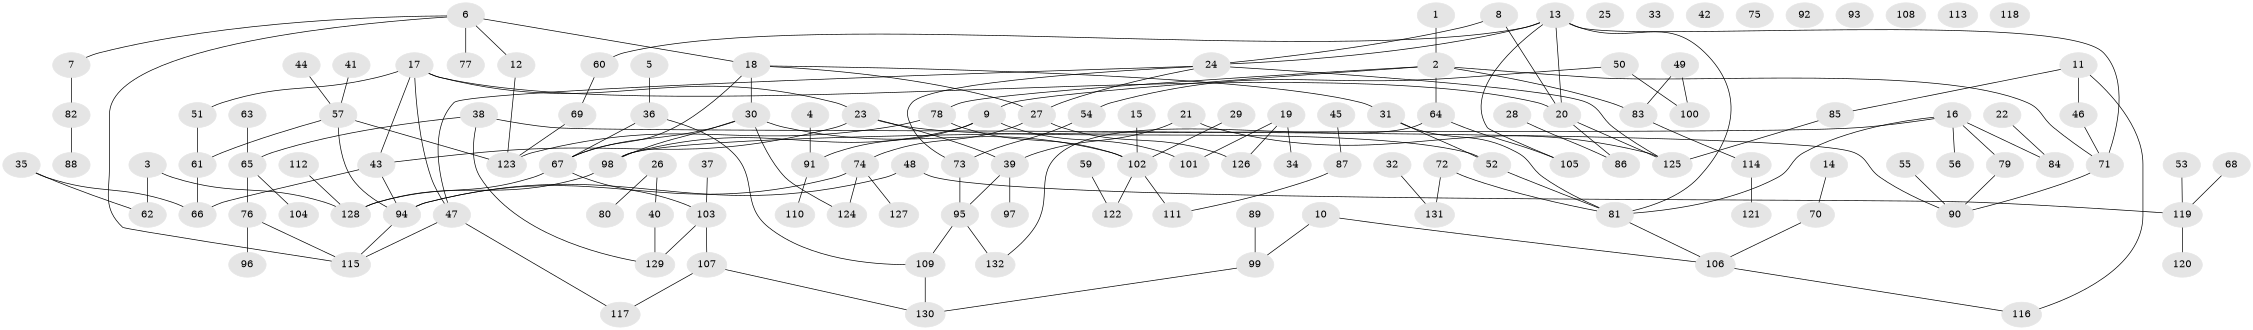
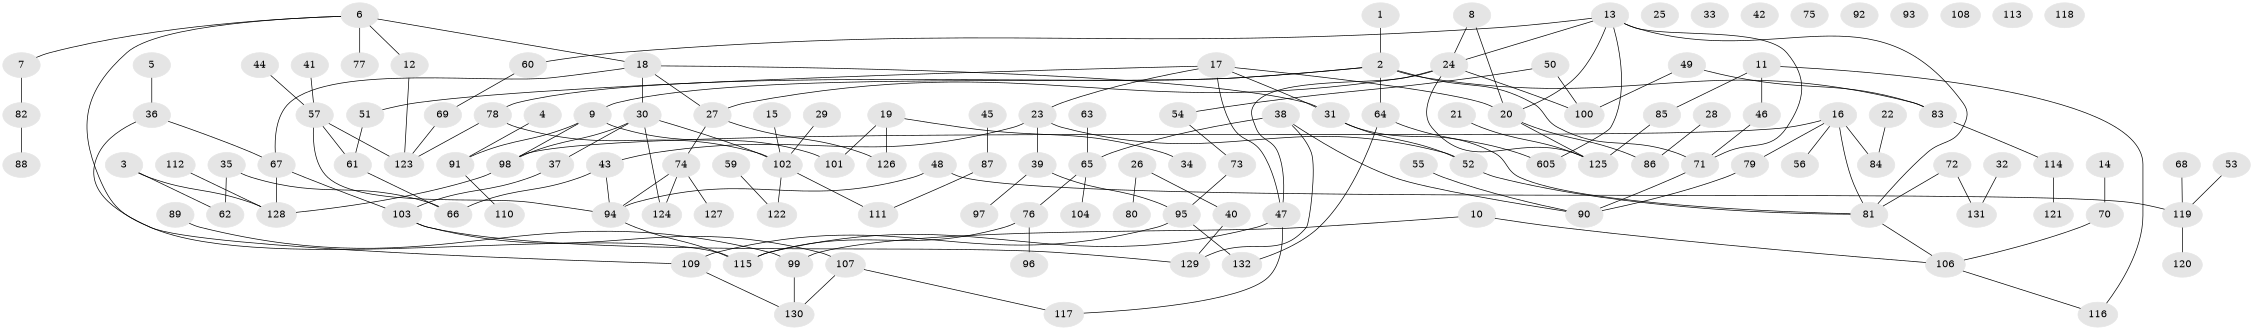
(1015, 80) -> (1525, 92)
(395, 115) -> (1266, 86)
(653, 138) -> (599, 140)
(1061, 147) -> none
(1570, 165) -> (1546, 165)
